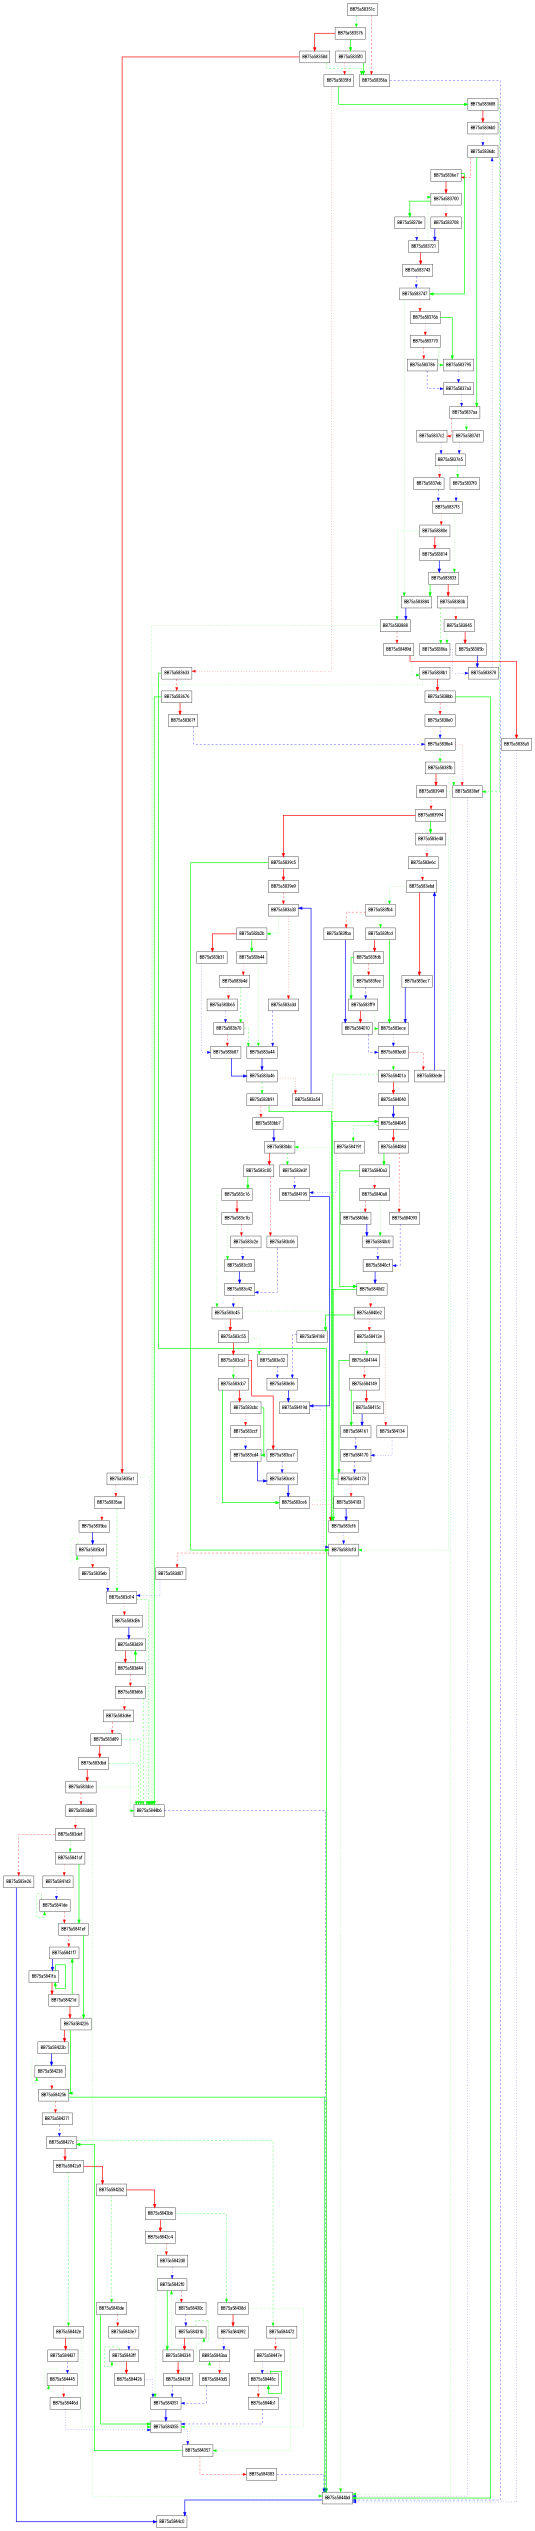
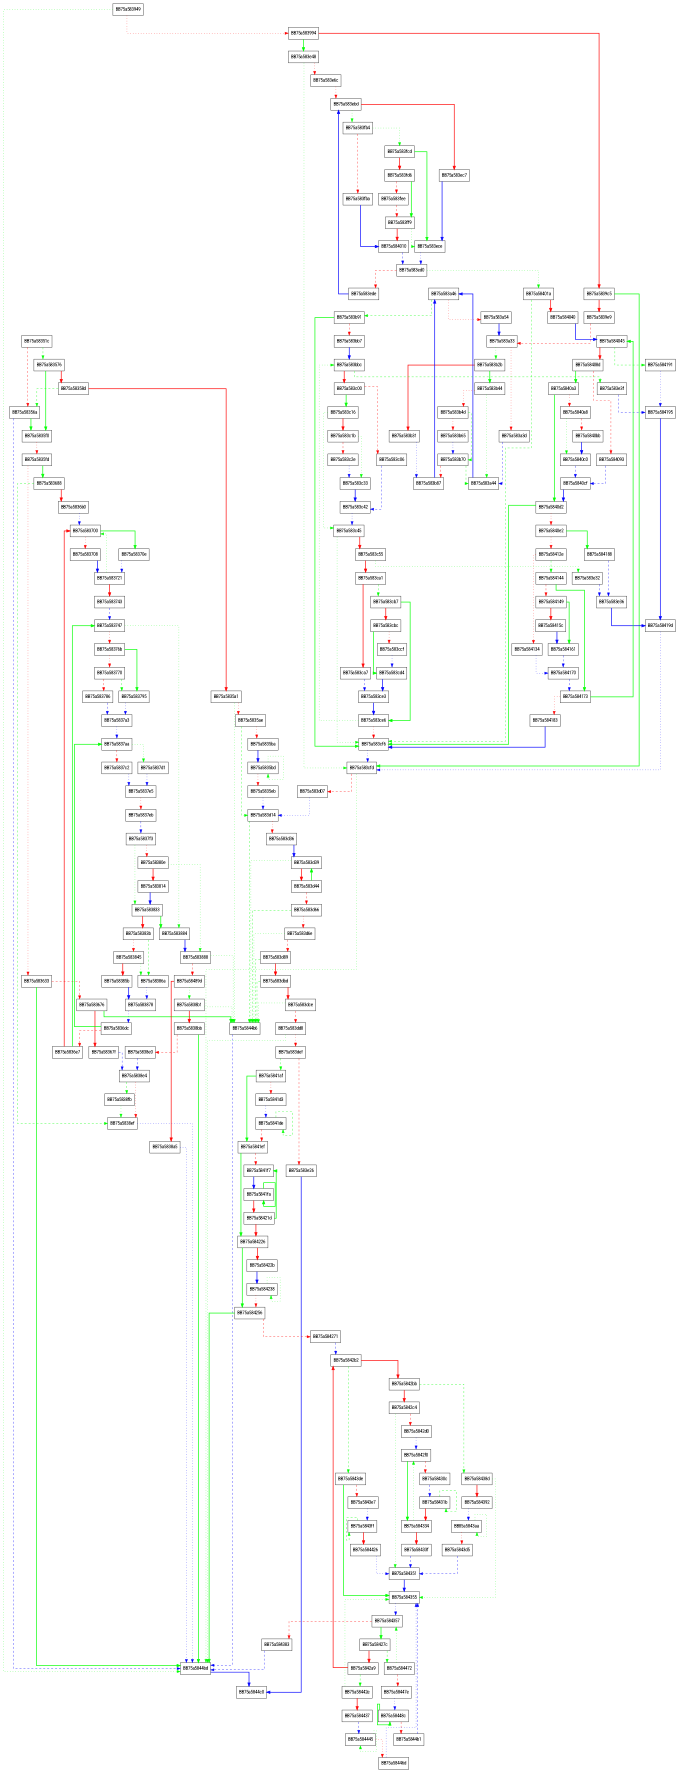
(363, 67) -> (31, 423)
(483, 138) -> (79, 517)
(465, 484) -> none
(436, 778) -> none
(366, 991) -> (397, 209)
(59, 2129) -> (336, 1347)
